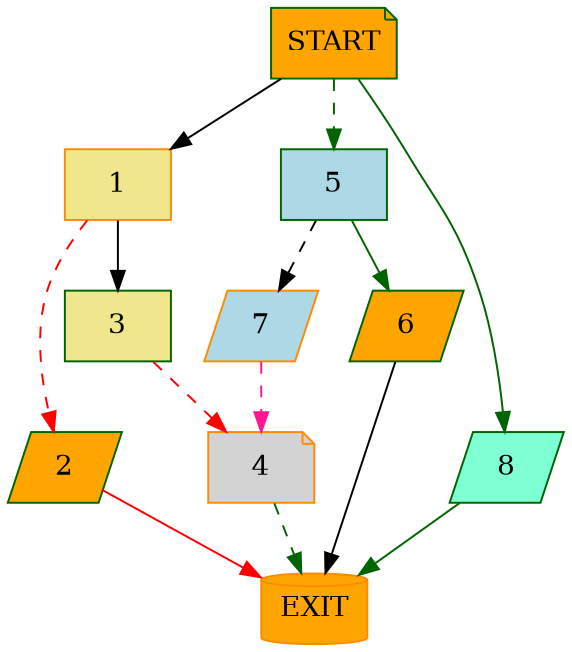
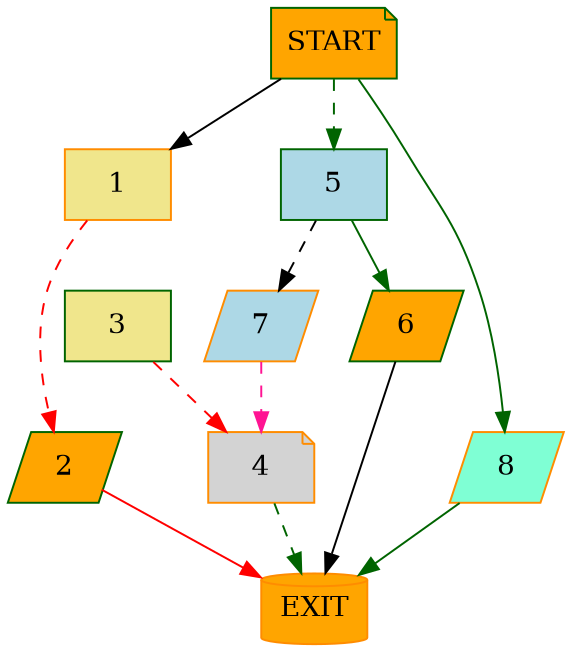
(118, 246) -> none
(507, 467) -> (507, 467)
